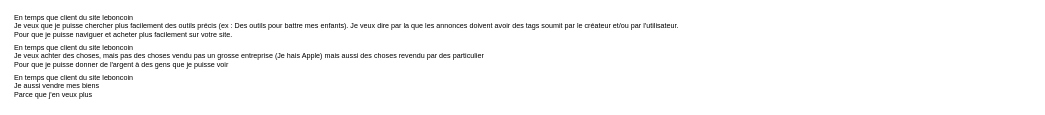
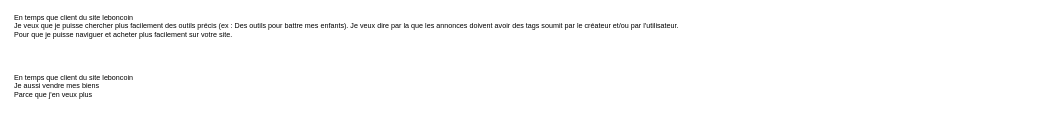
(522, 57) -> none
